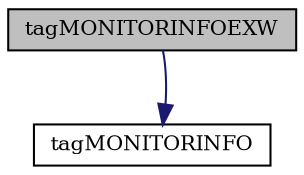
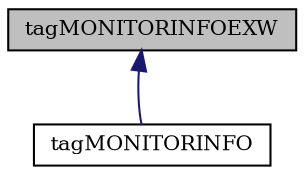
(166, 77) -> (139, 98)
